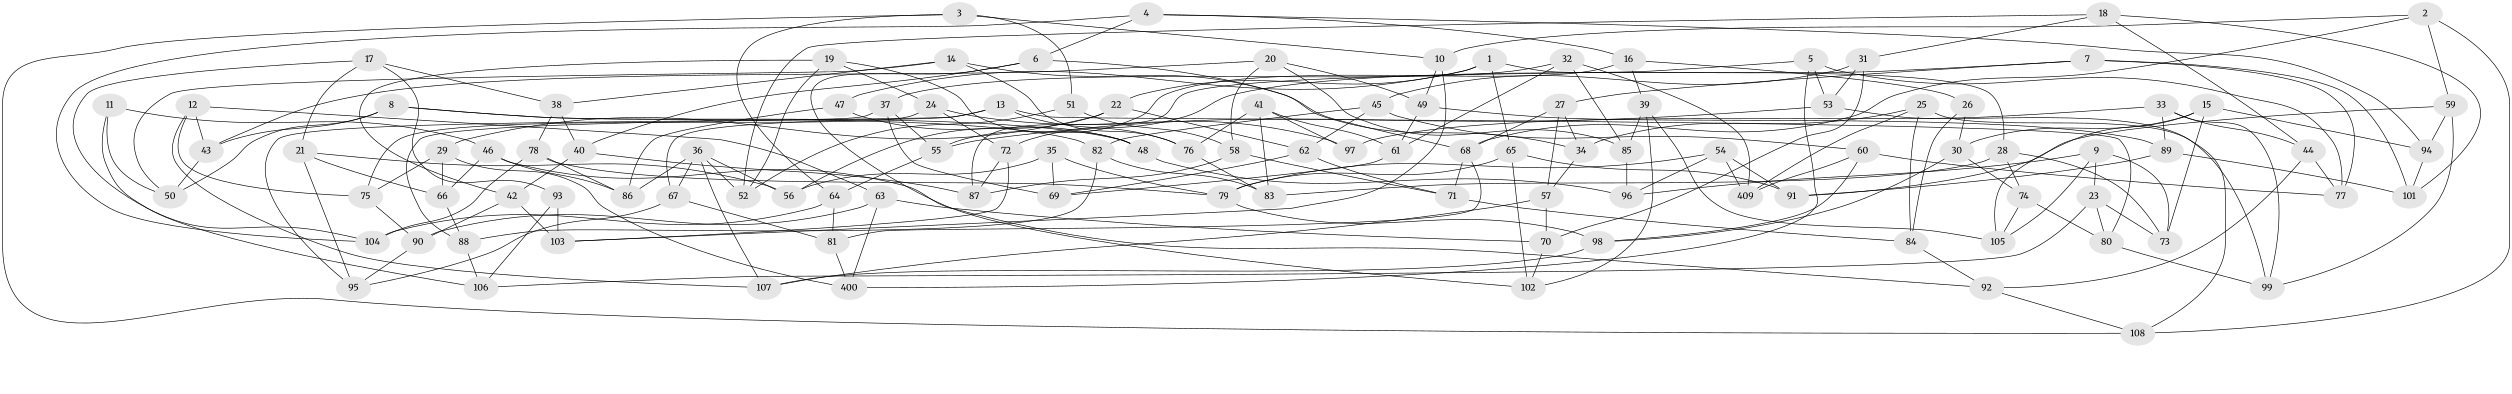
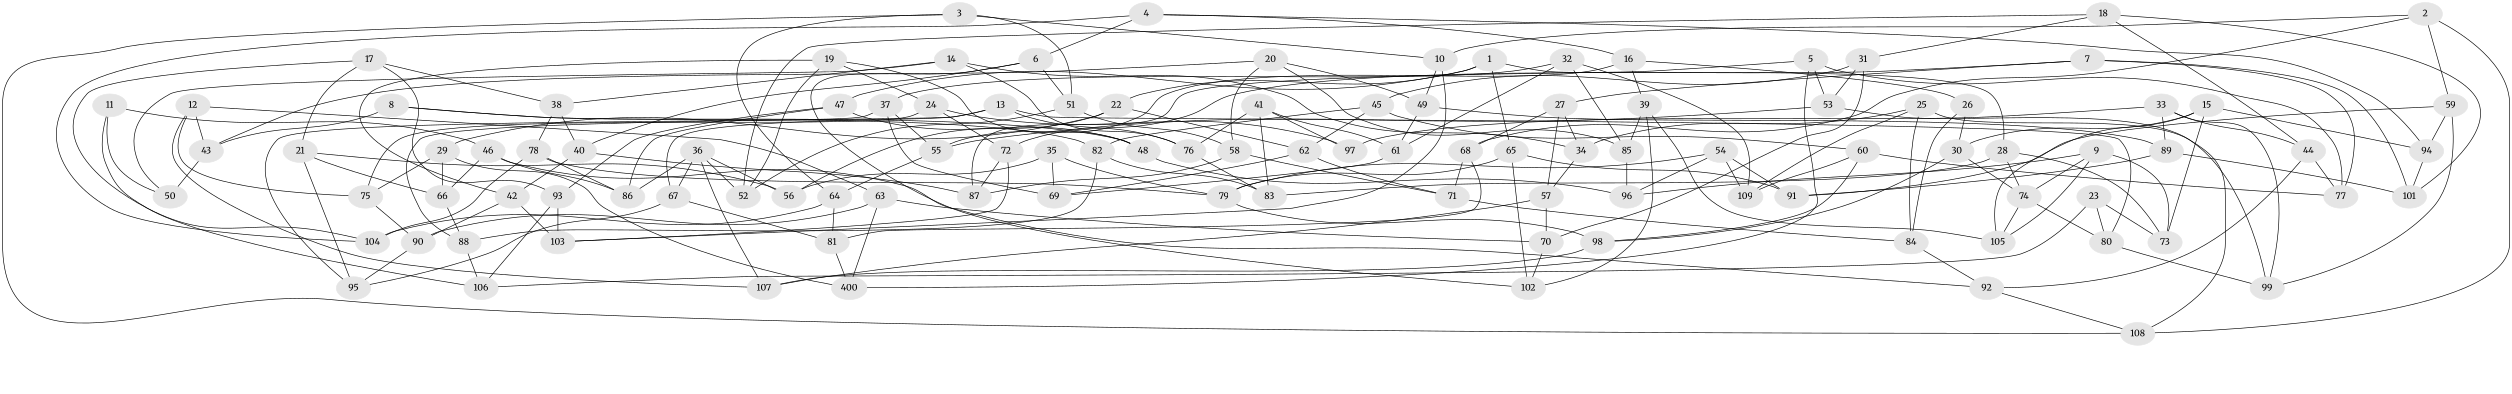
(1175, 71) -> (1054, 83)
none -> (668, 130)
(263, 137) -> none
(2095, 174) -> (2052, 179)
(1745, 197) -> (1745, 197)
